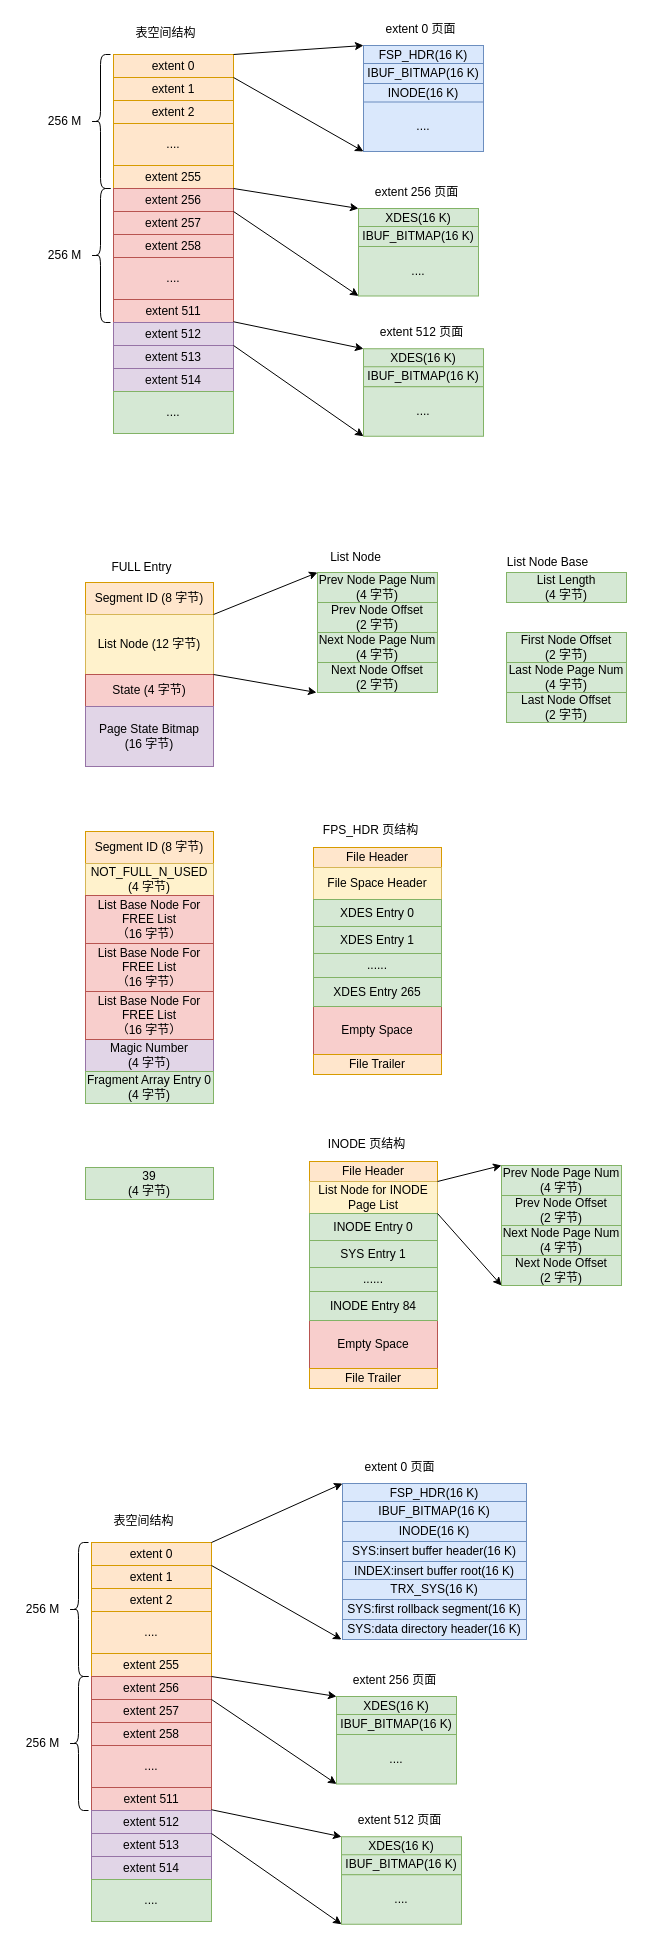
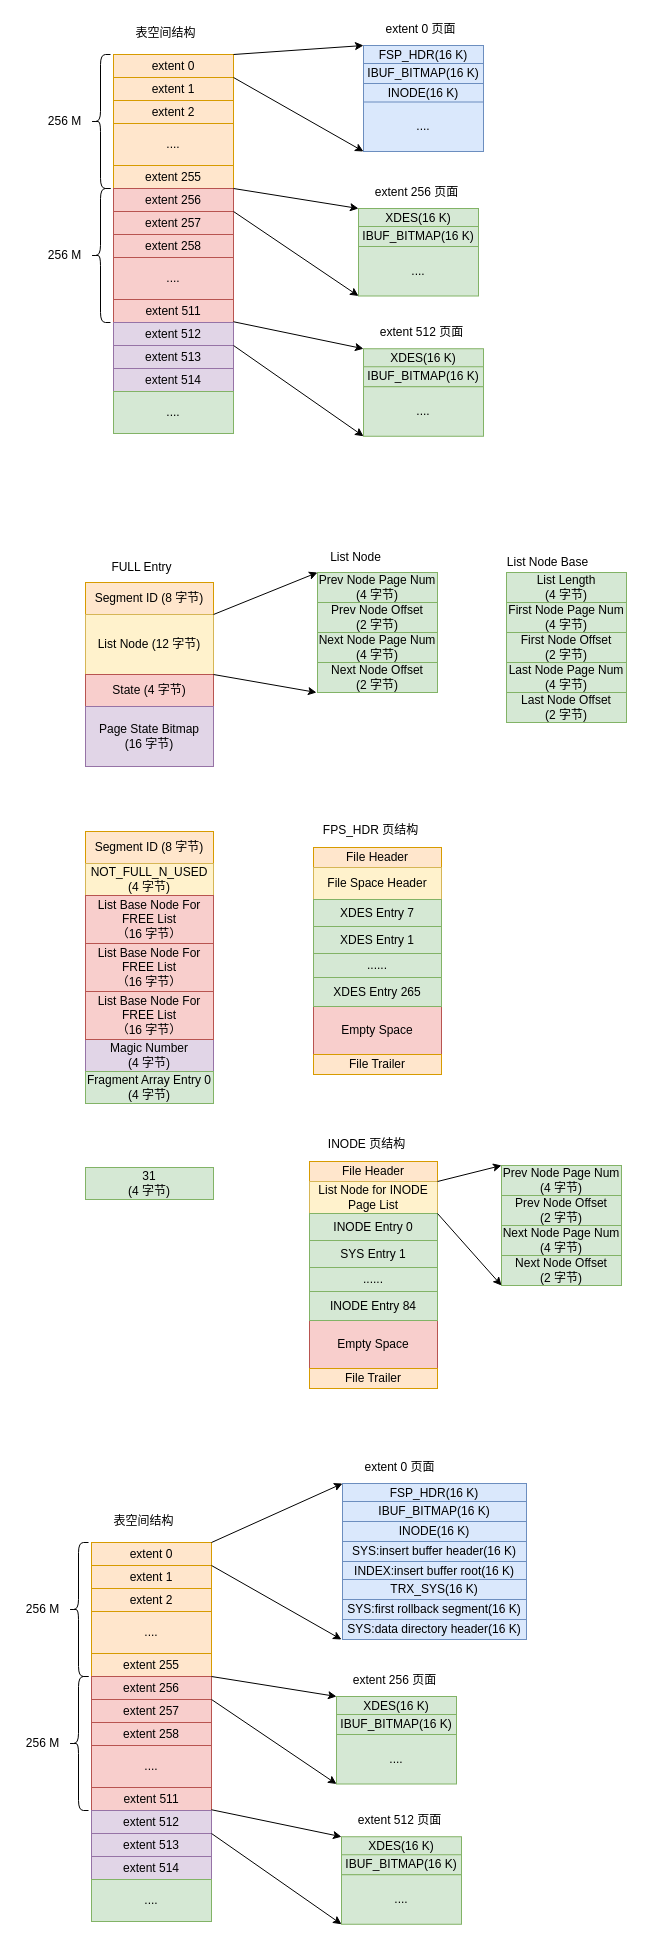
none -> (567, 618)
(378, 914) -> (378, 914)
(150, 1184) -> (150, 1184)
